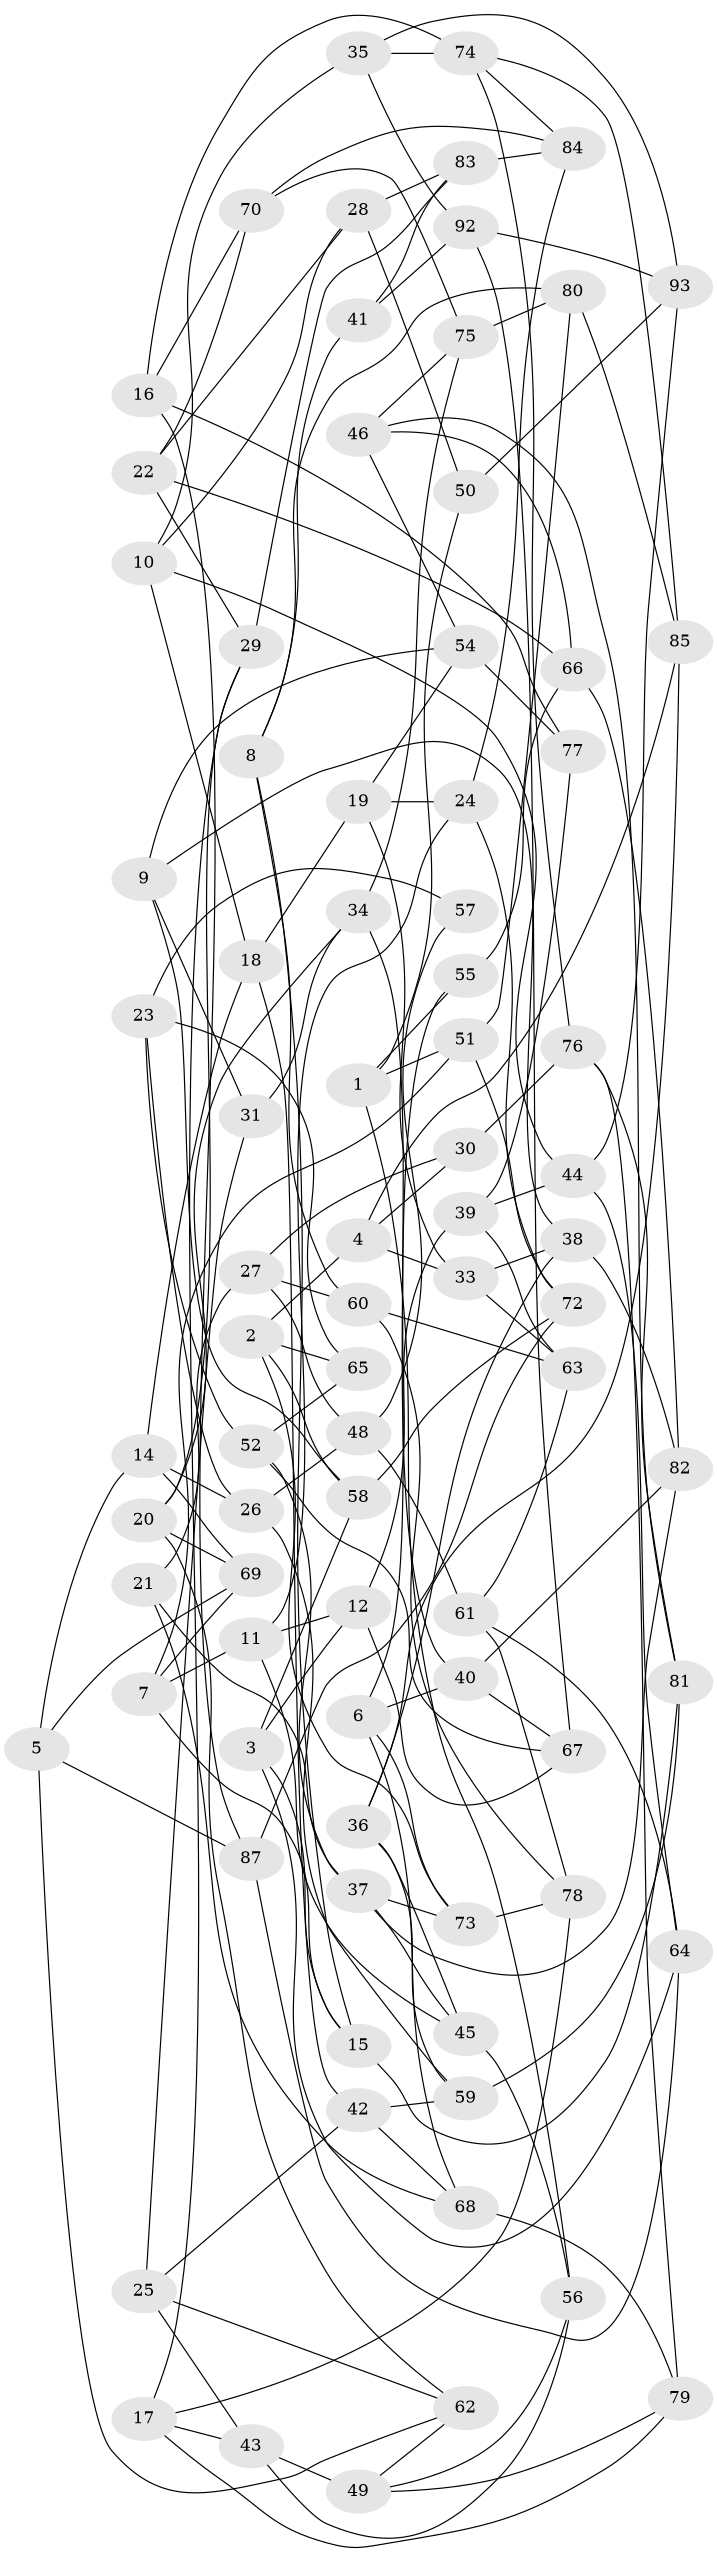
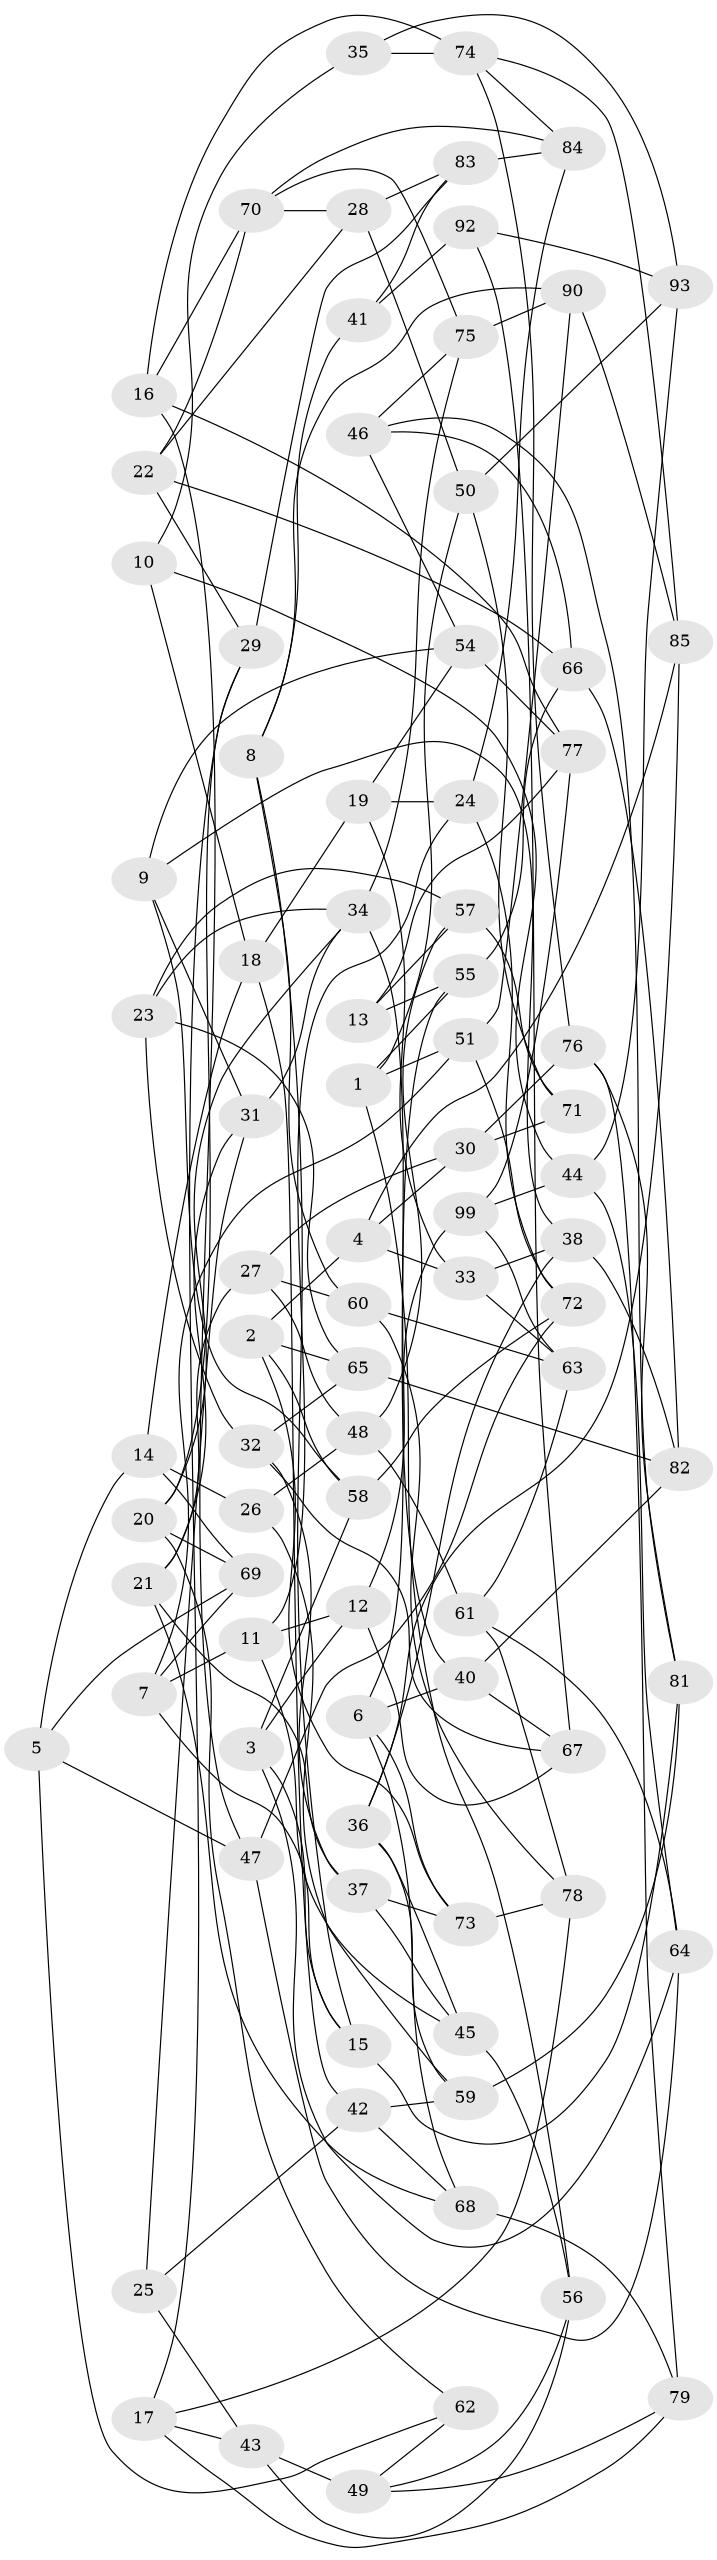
(403, 145) -> none
(573, 292) -> (573, 292)
(274, 399) -> (305, 211)
none -> (359, 1021)
none -> (573, 1112)
(466, 1214) -> (466, 1214)
(173, 1270) -> (227, 926)
none -> (200, 1352)
(251, 1447) -> (251, 1447)
(634, 1844) -> (520, 1419)
(251, 1859) -> (251, 1859)
(305, 2350) -> none
